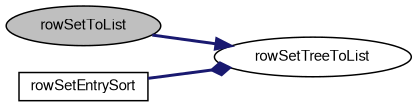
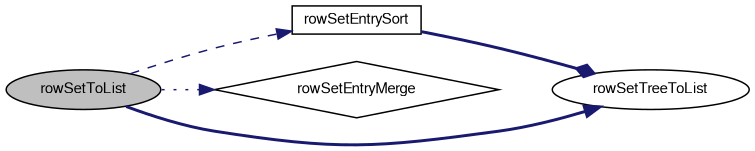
none -> (203, 51)
none -> (357, 90)
